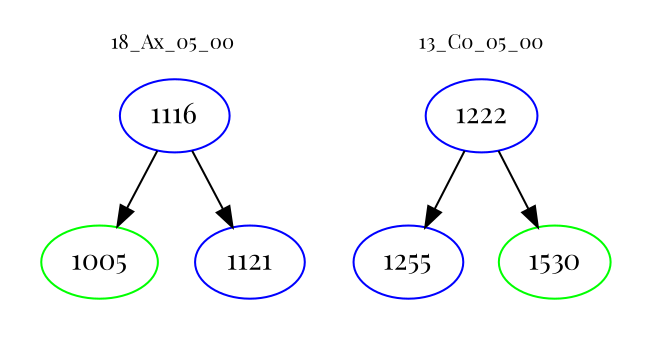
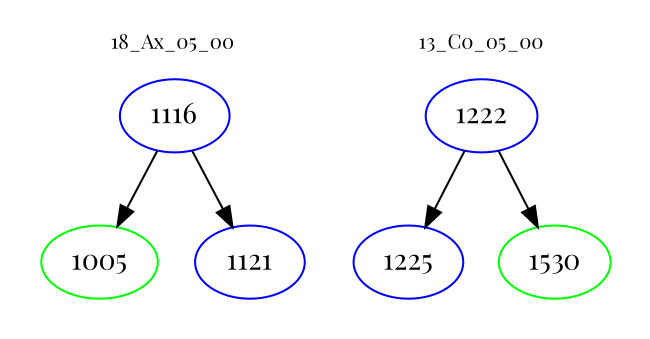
(408, 262) -> (408, 262)
